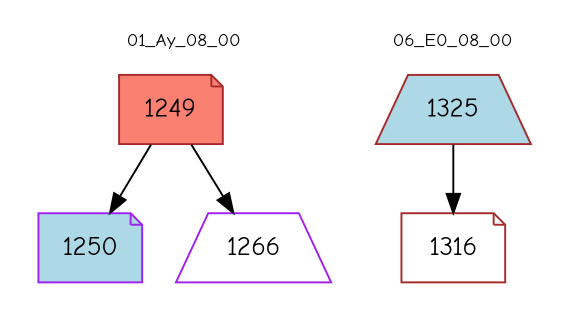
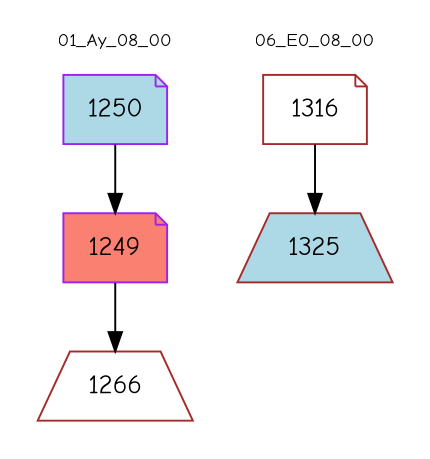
(171, 109) -> (115, 248)
(453, 169) -> (315, 169)
(135, 171) -> (115, 169)
(254, 248) -> (115, 386)
